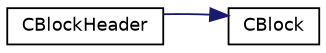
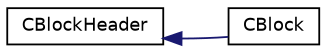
(187, 14) -> (205, 38)
